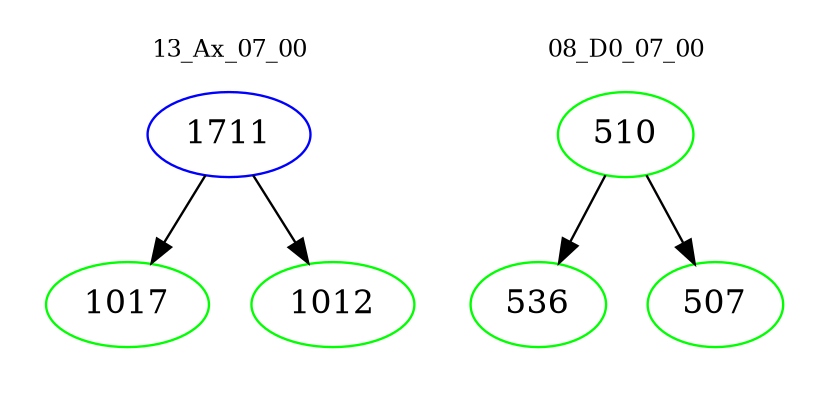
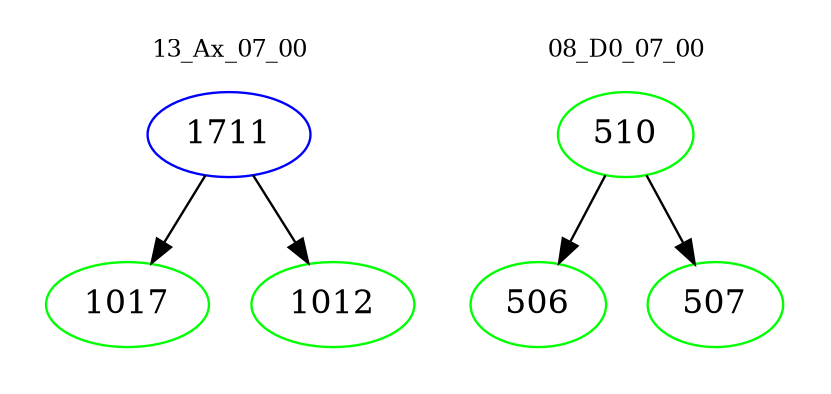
(538, 305) -> (538, 305)
